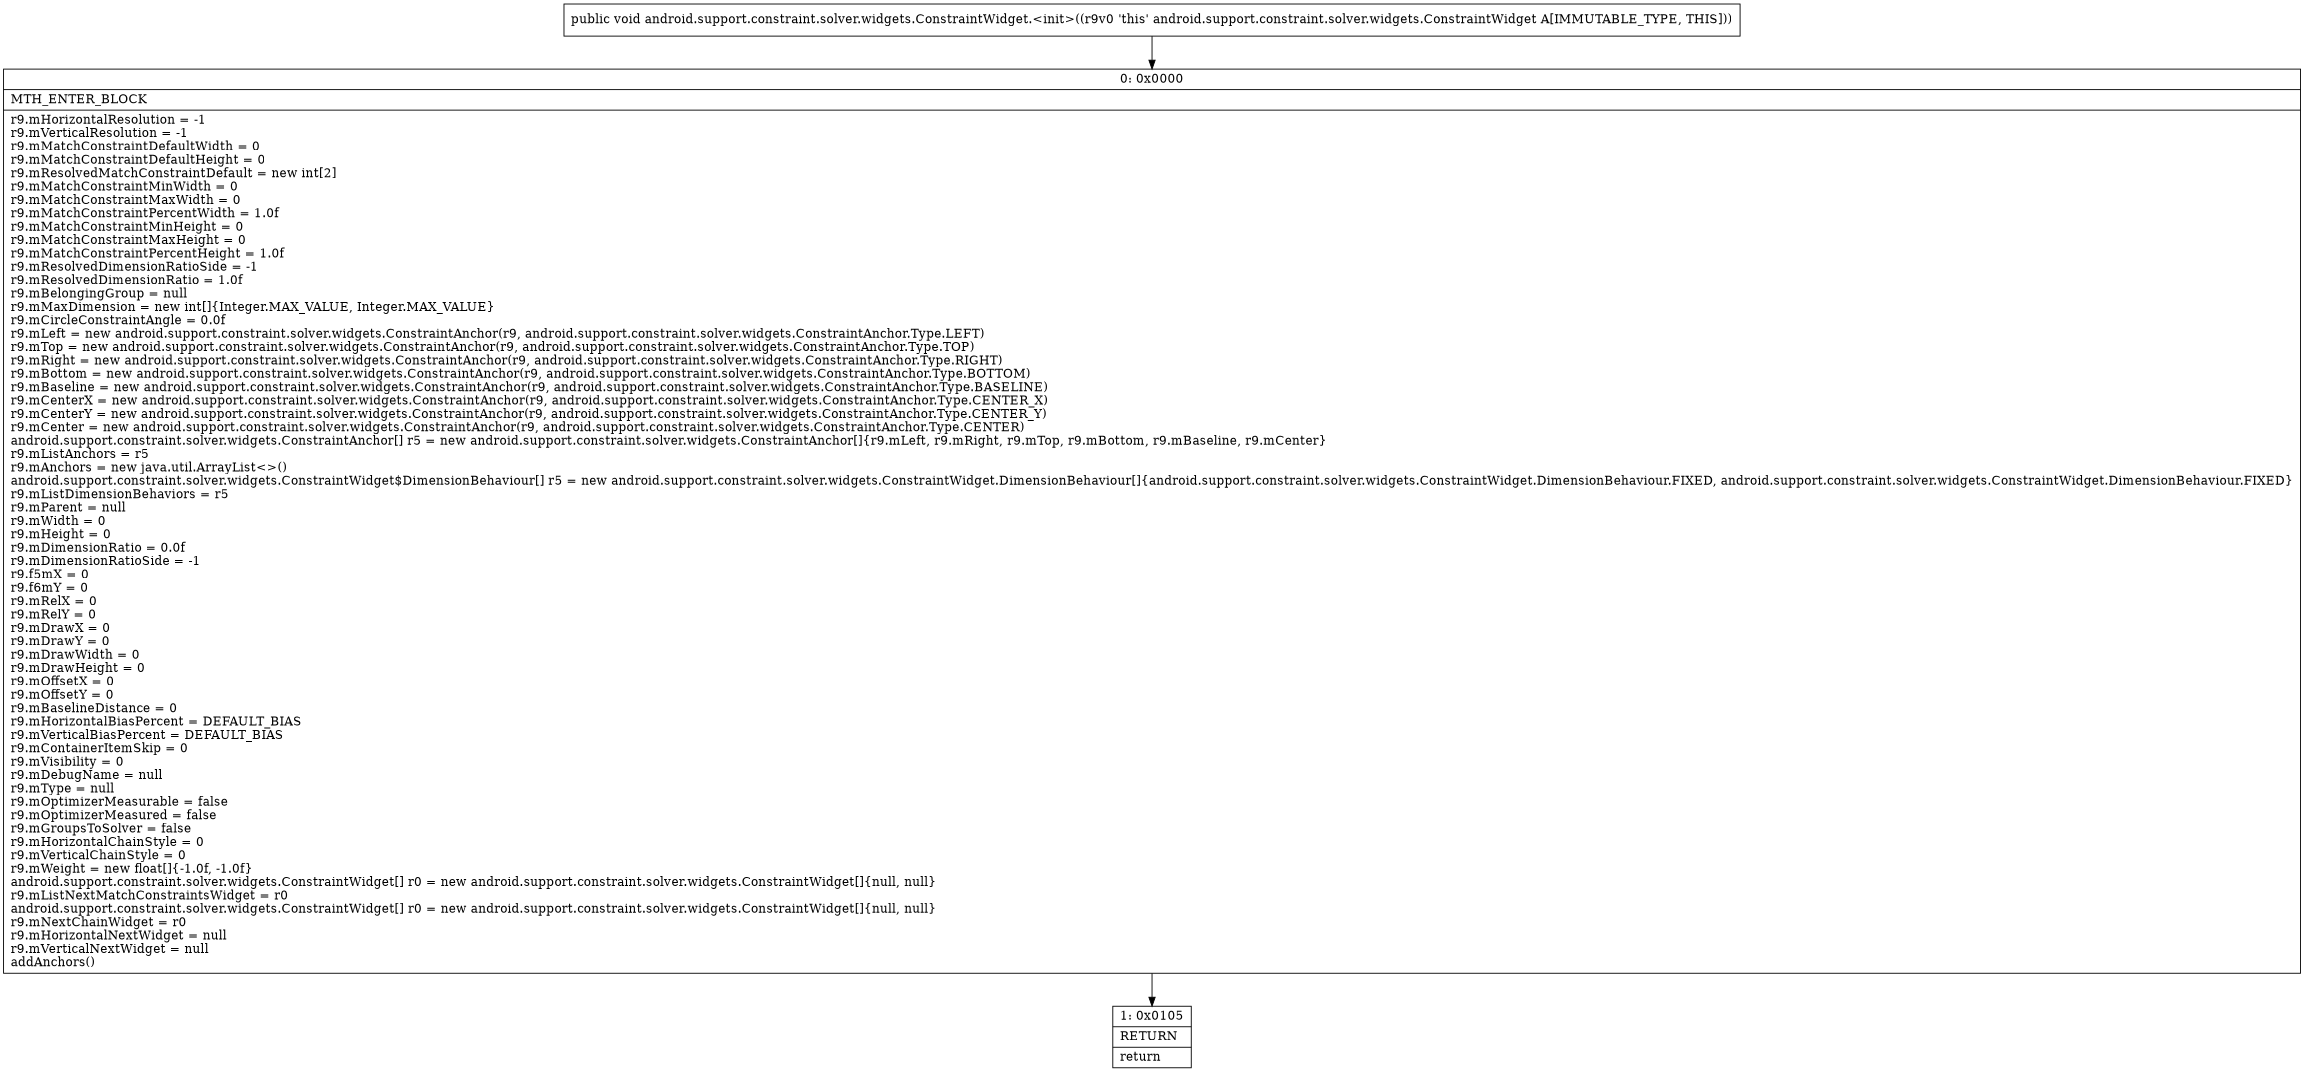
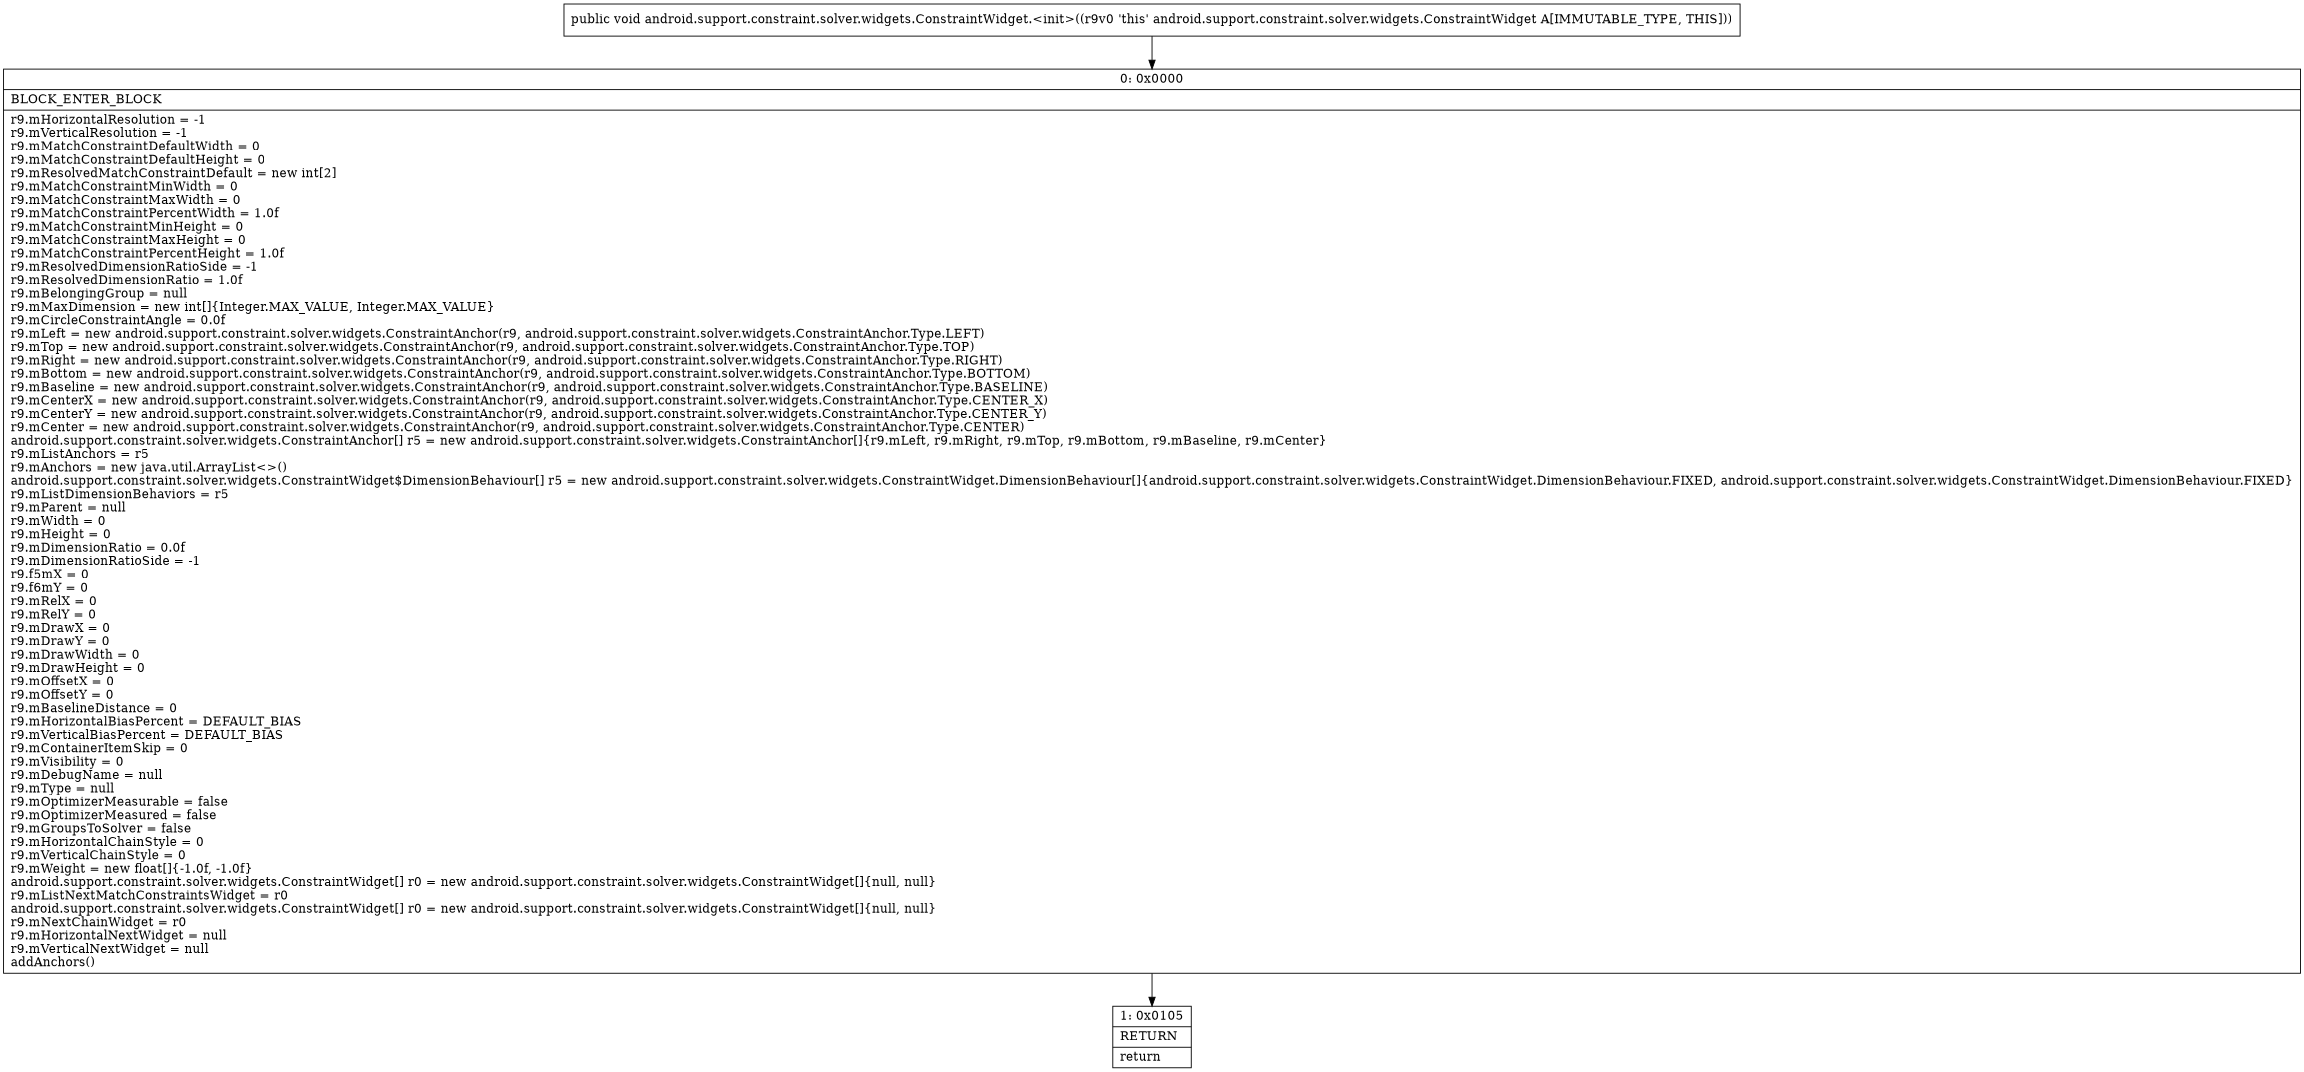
(79, 99) -> (86, 99)
